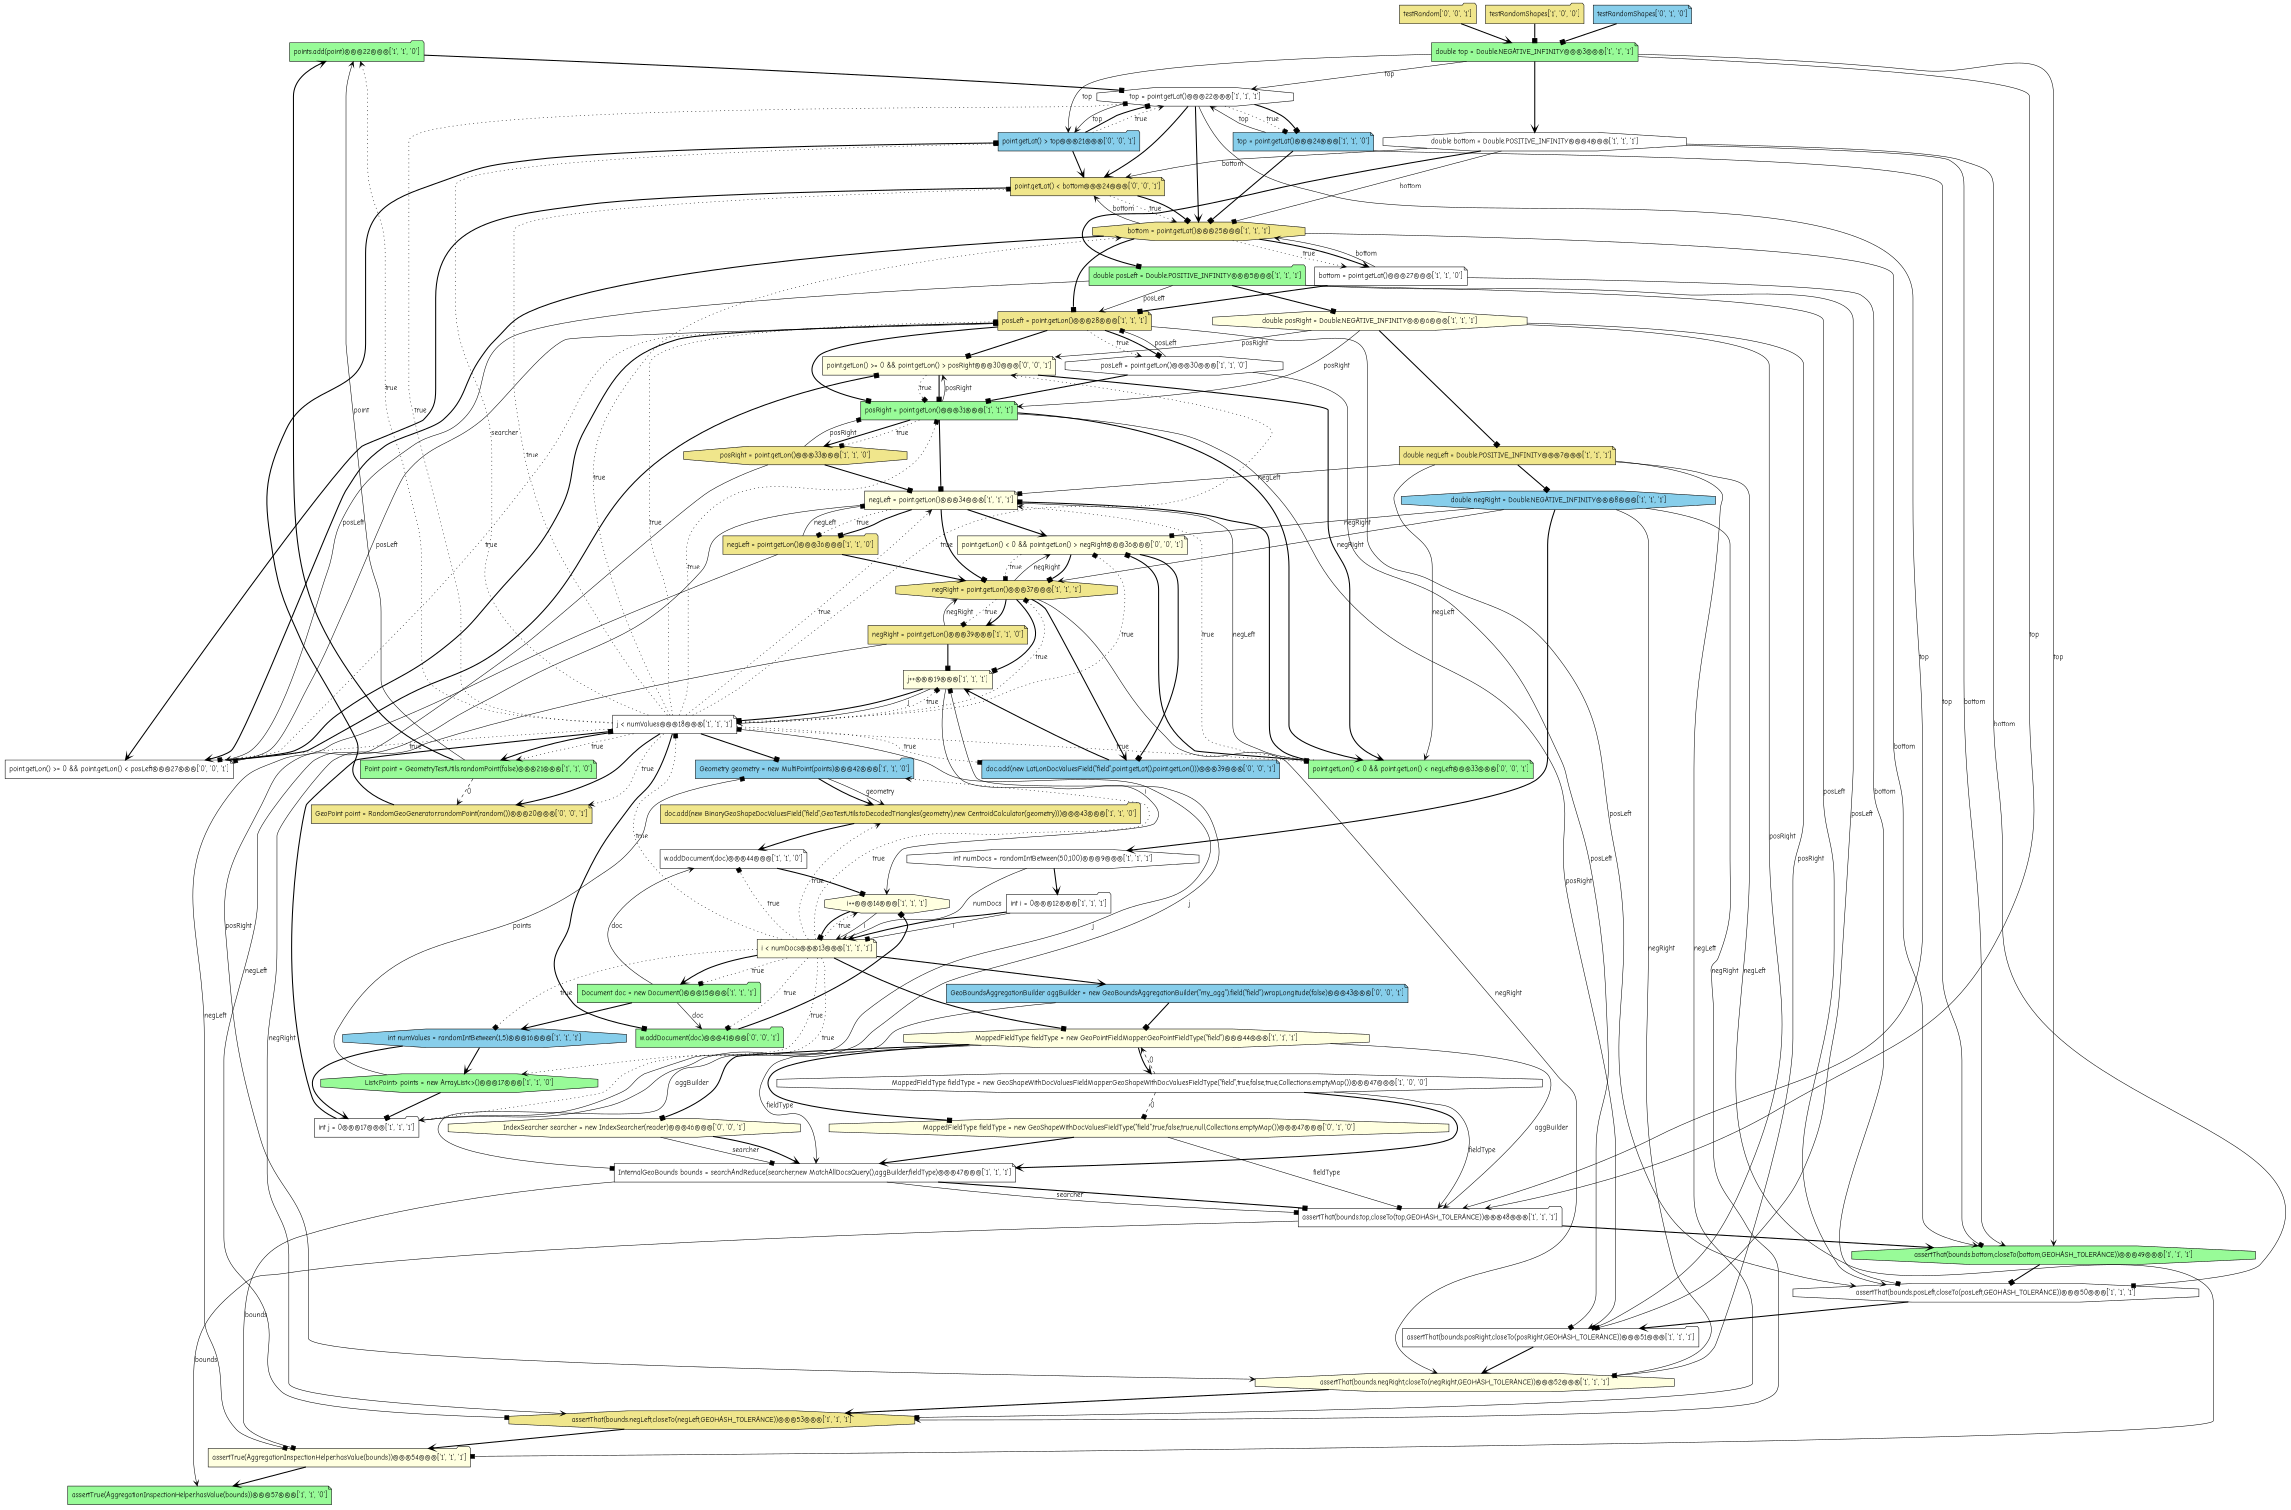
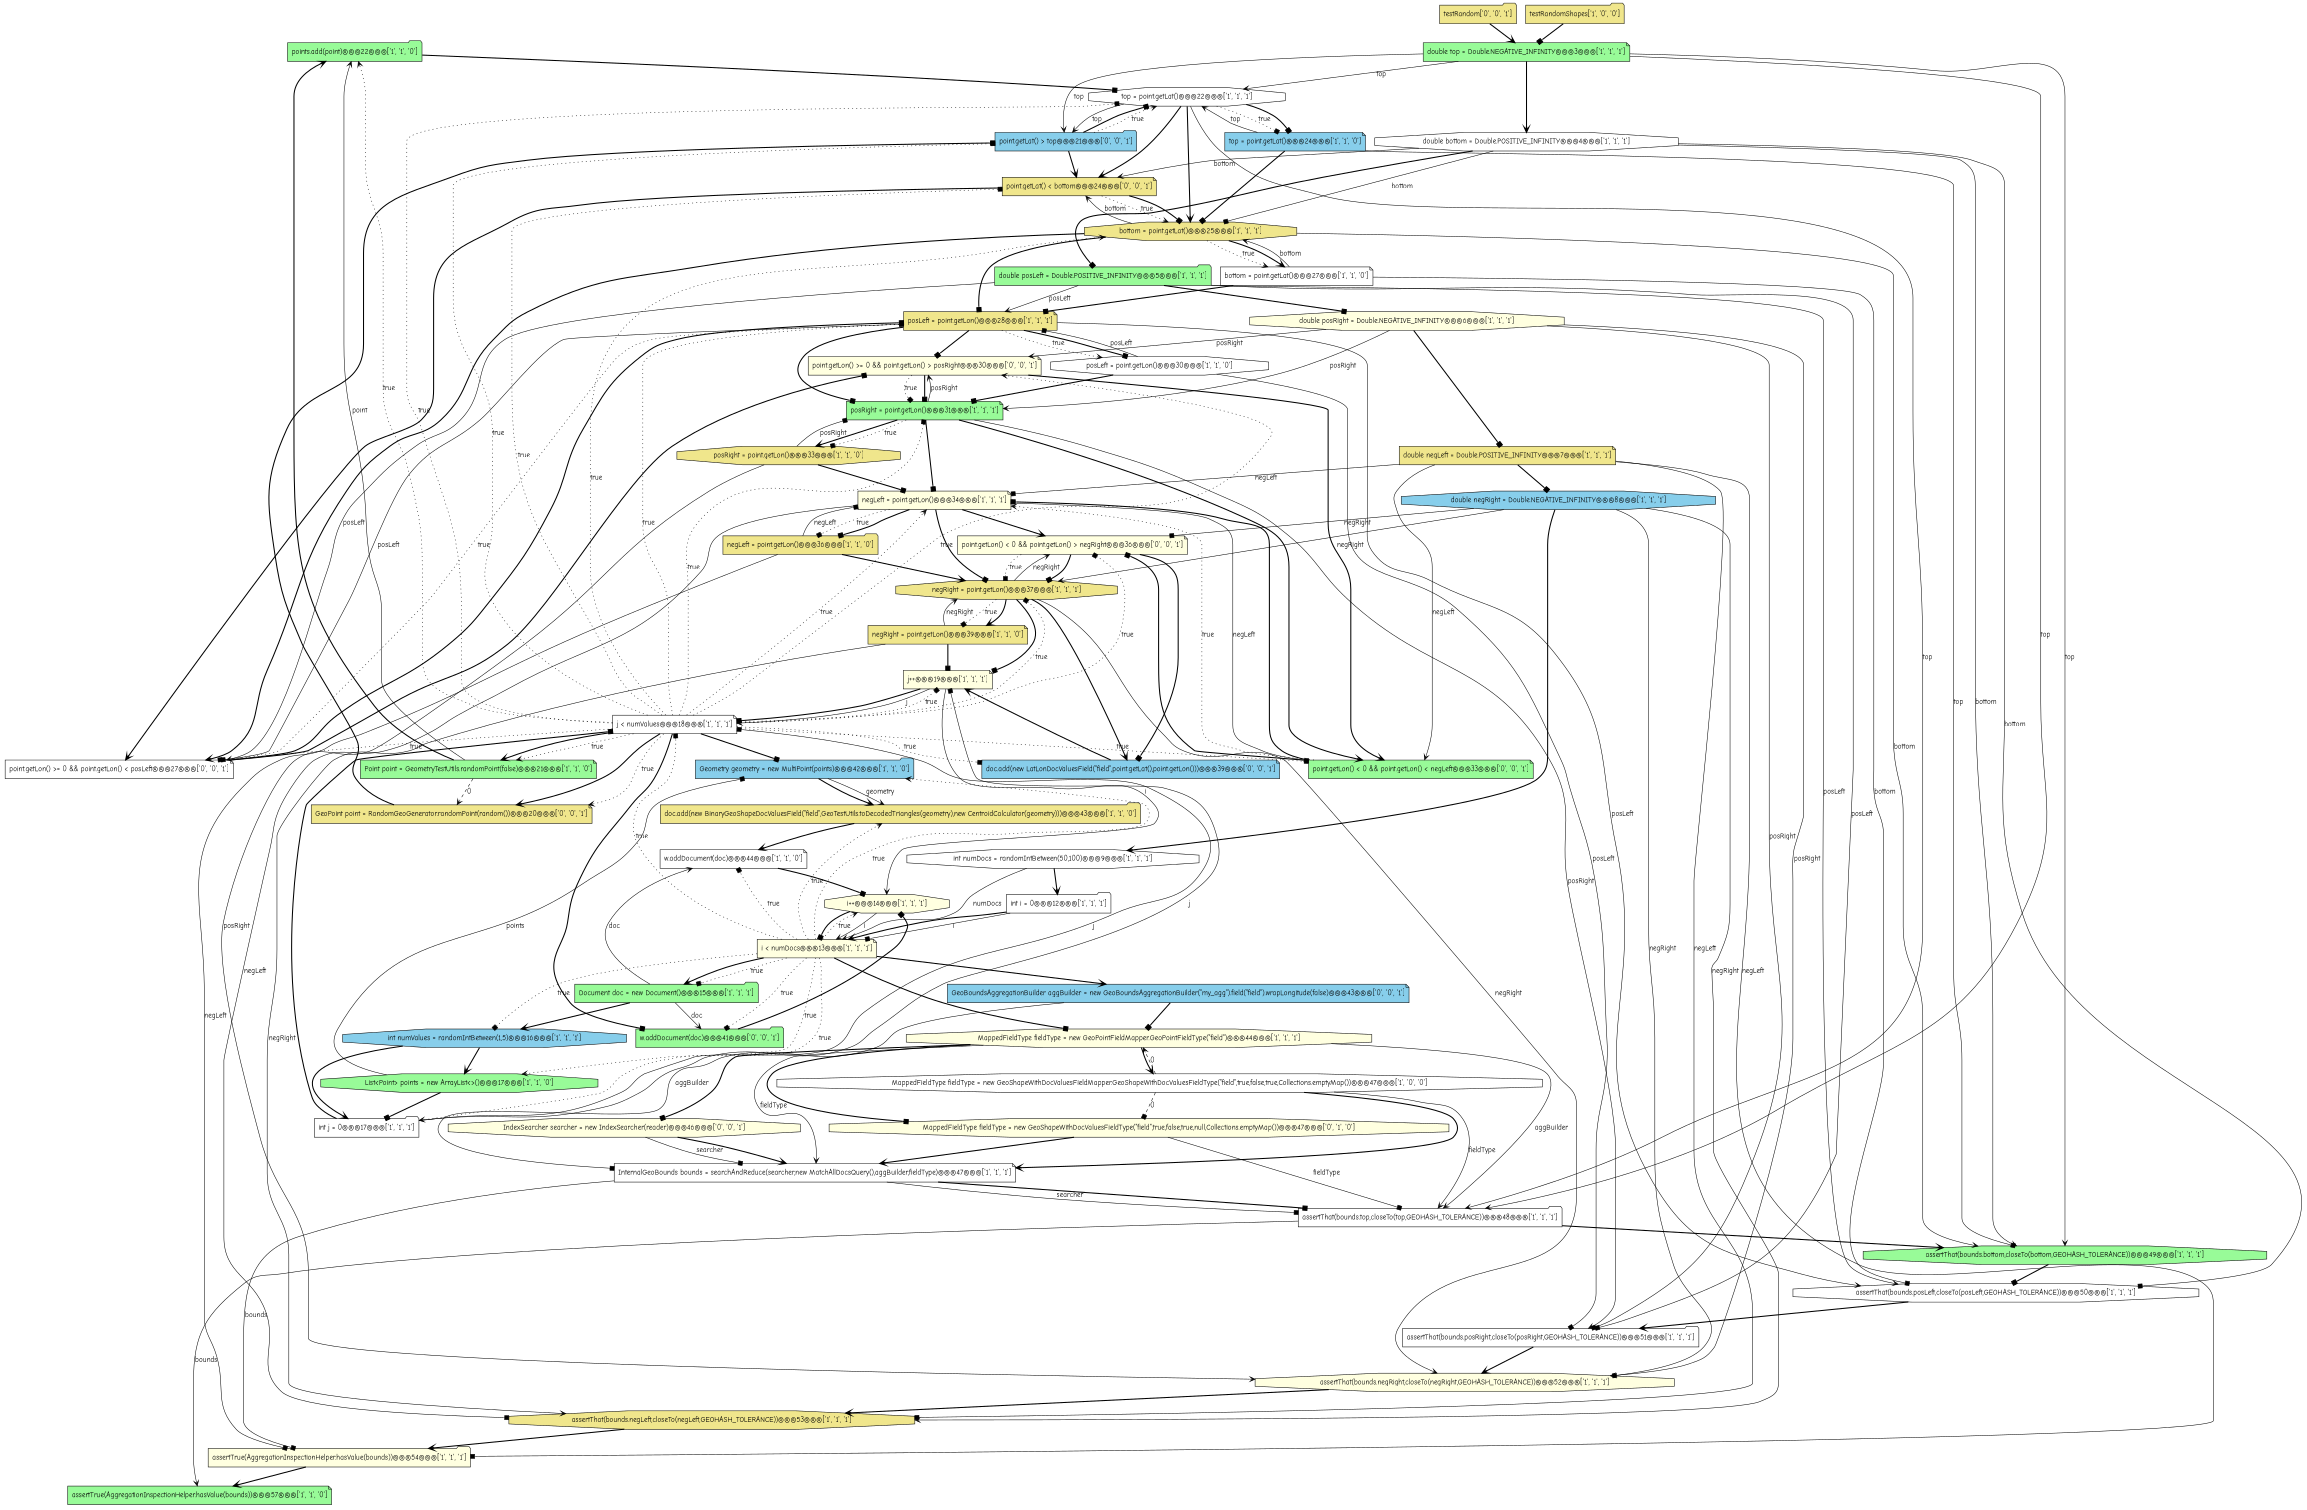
(1642, 14) -> none
(505, 433) -> (499, 433)
